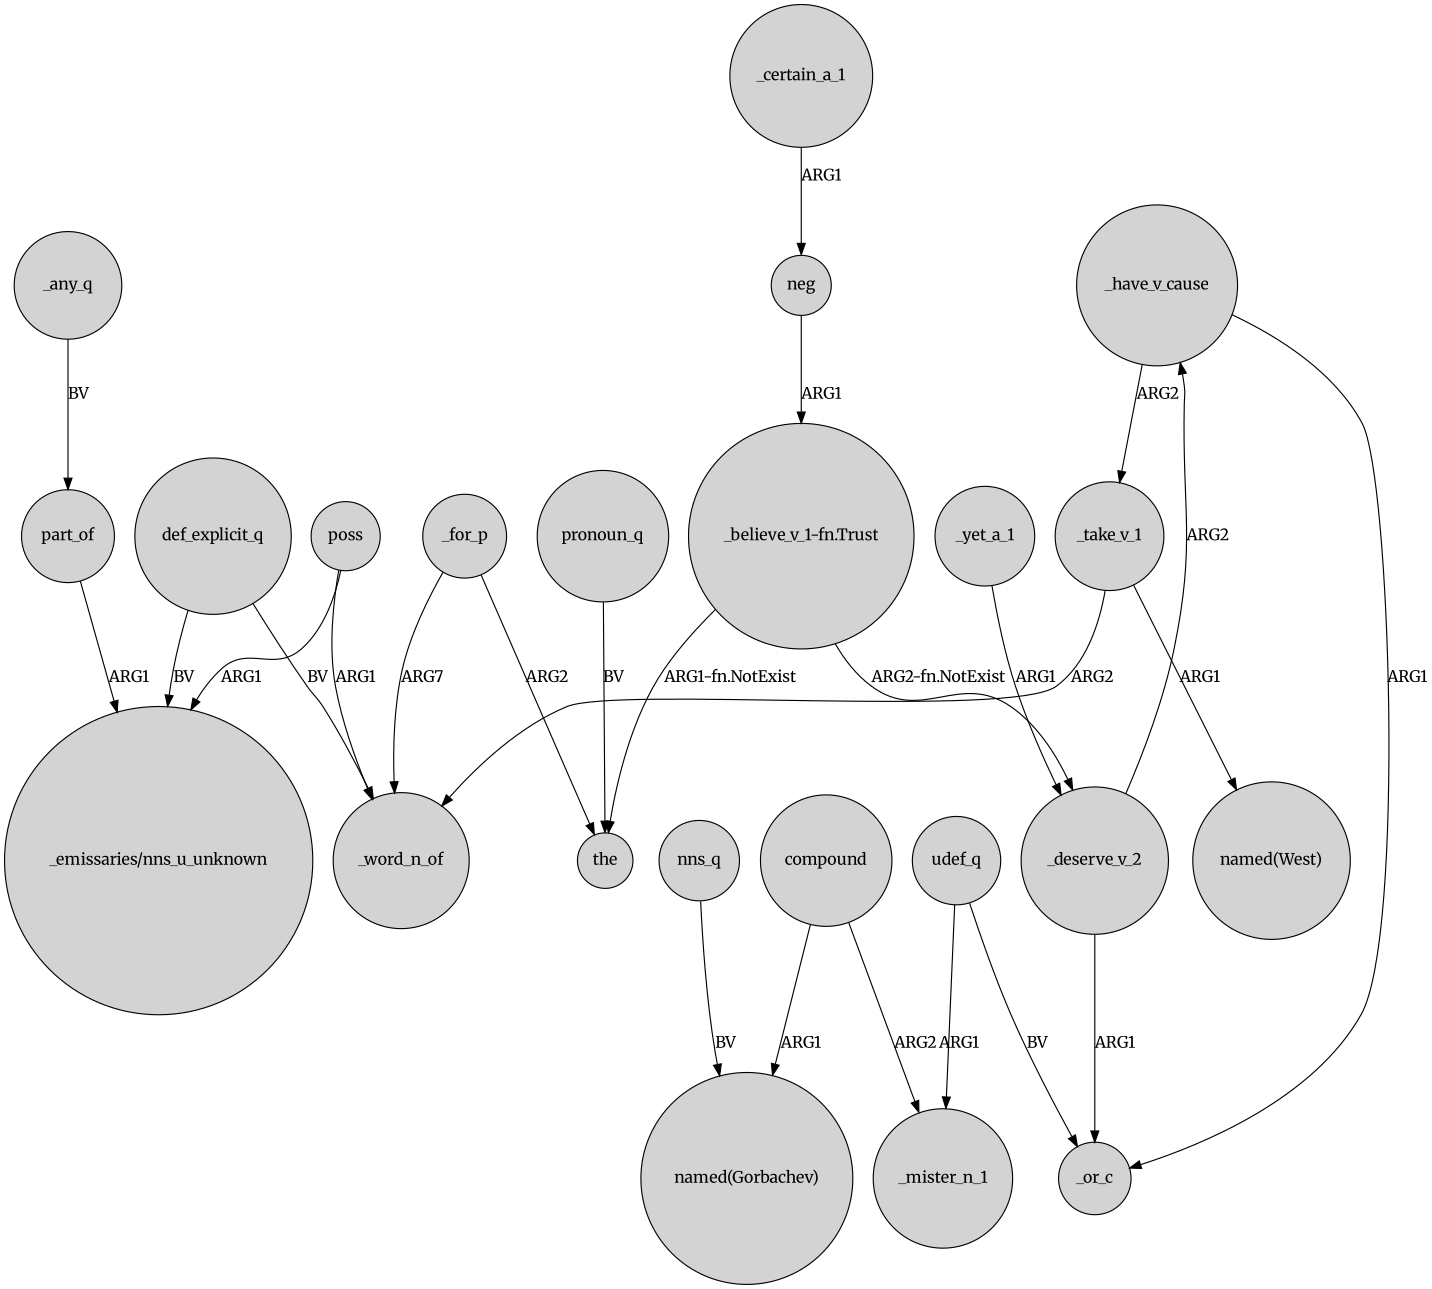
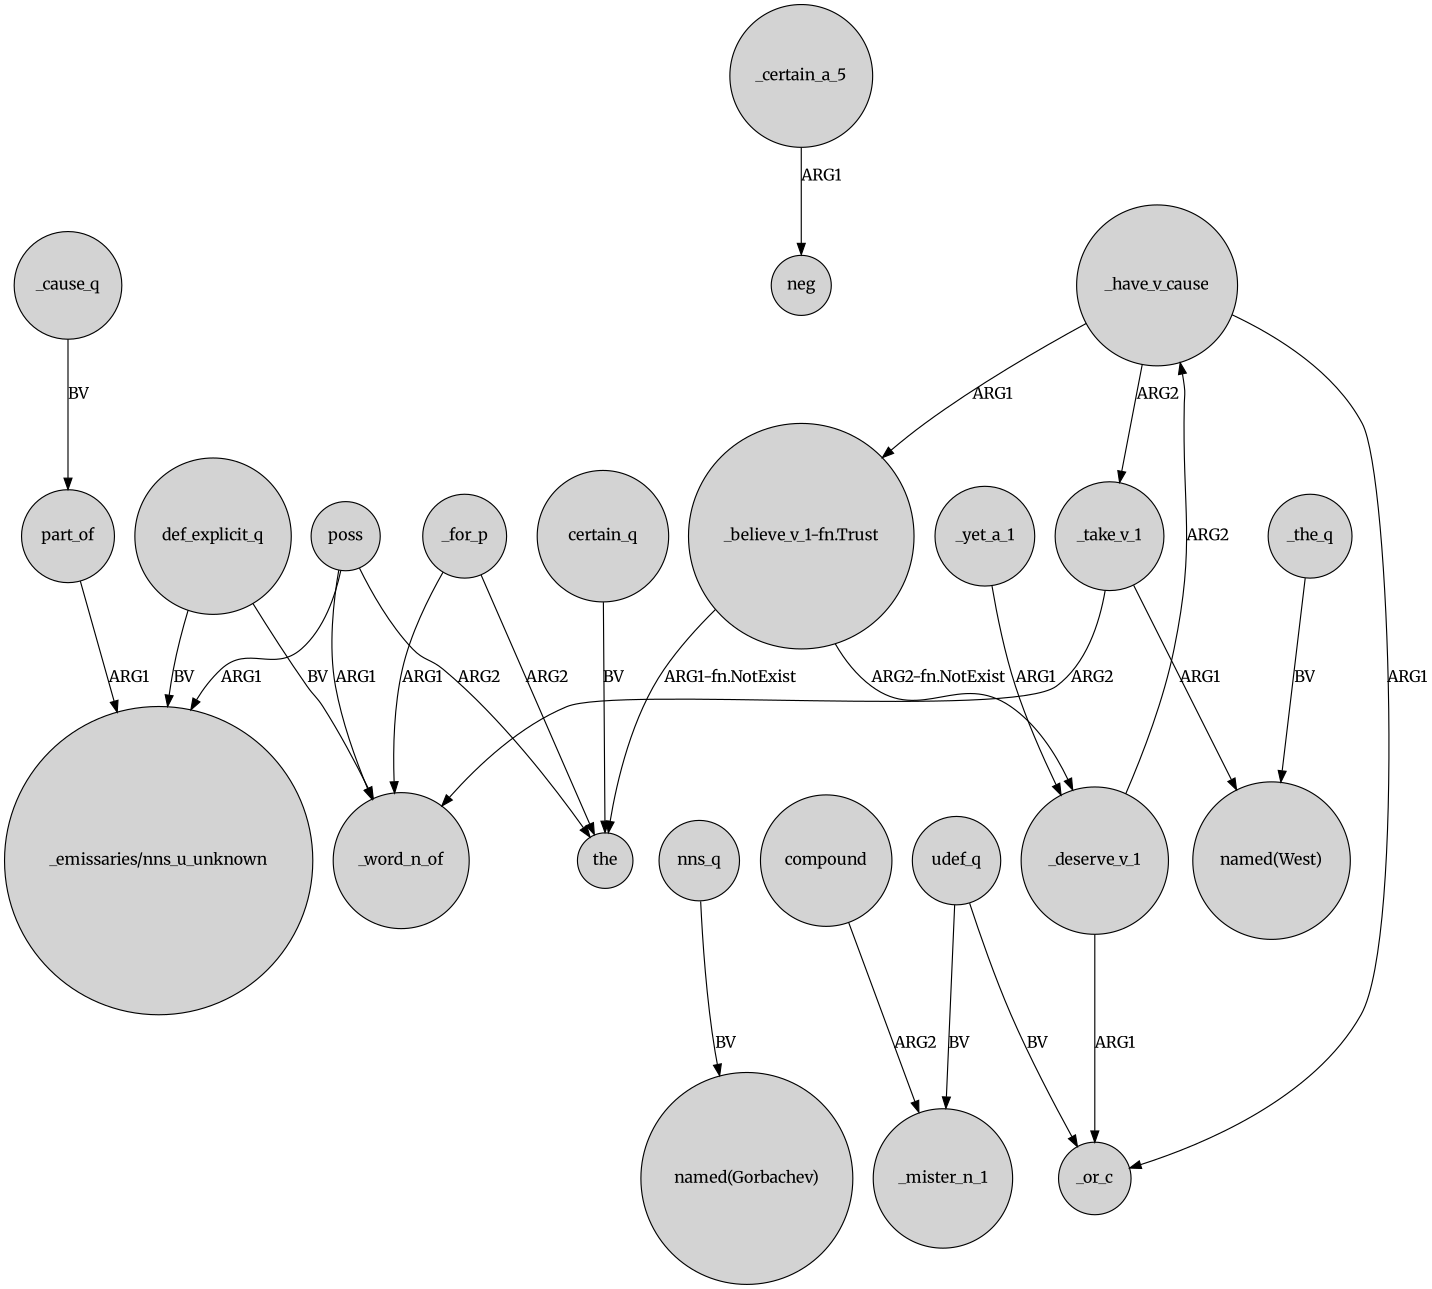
(801, 76) -> (801, 76)
(68, 285) -> (68, 285)
(801, 364) -> (986, 382)
(603, 536) -> (603, 536)
none -> (1310, 536)
(423, 678) -> (423, 678)
none -> (472, 696)
(1095, 861) -> (1095, 861)
(793, 994) -> none
(959, 1043) -> (959, 1043)
